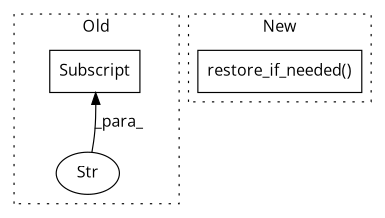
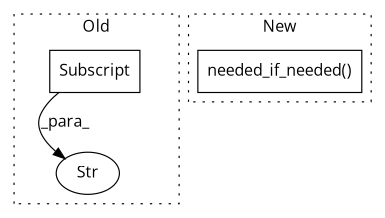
(280, 71) -> (280, 71)
(95, 129) -> (39, 121)
